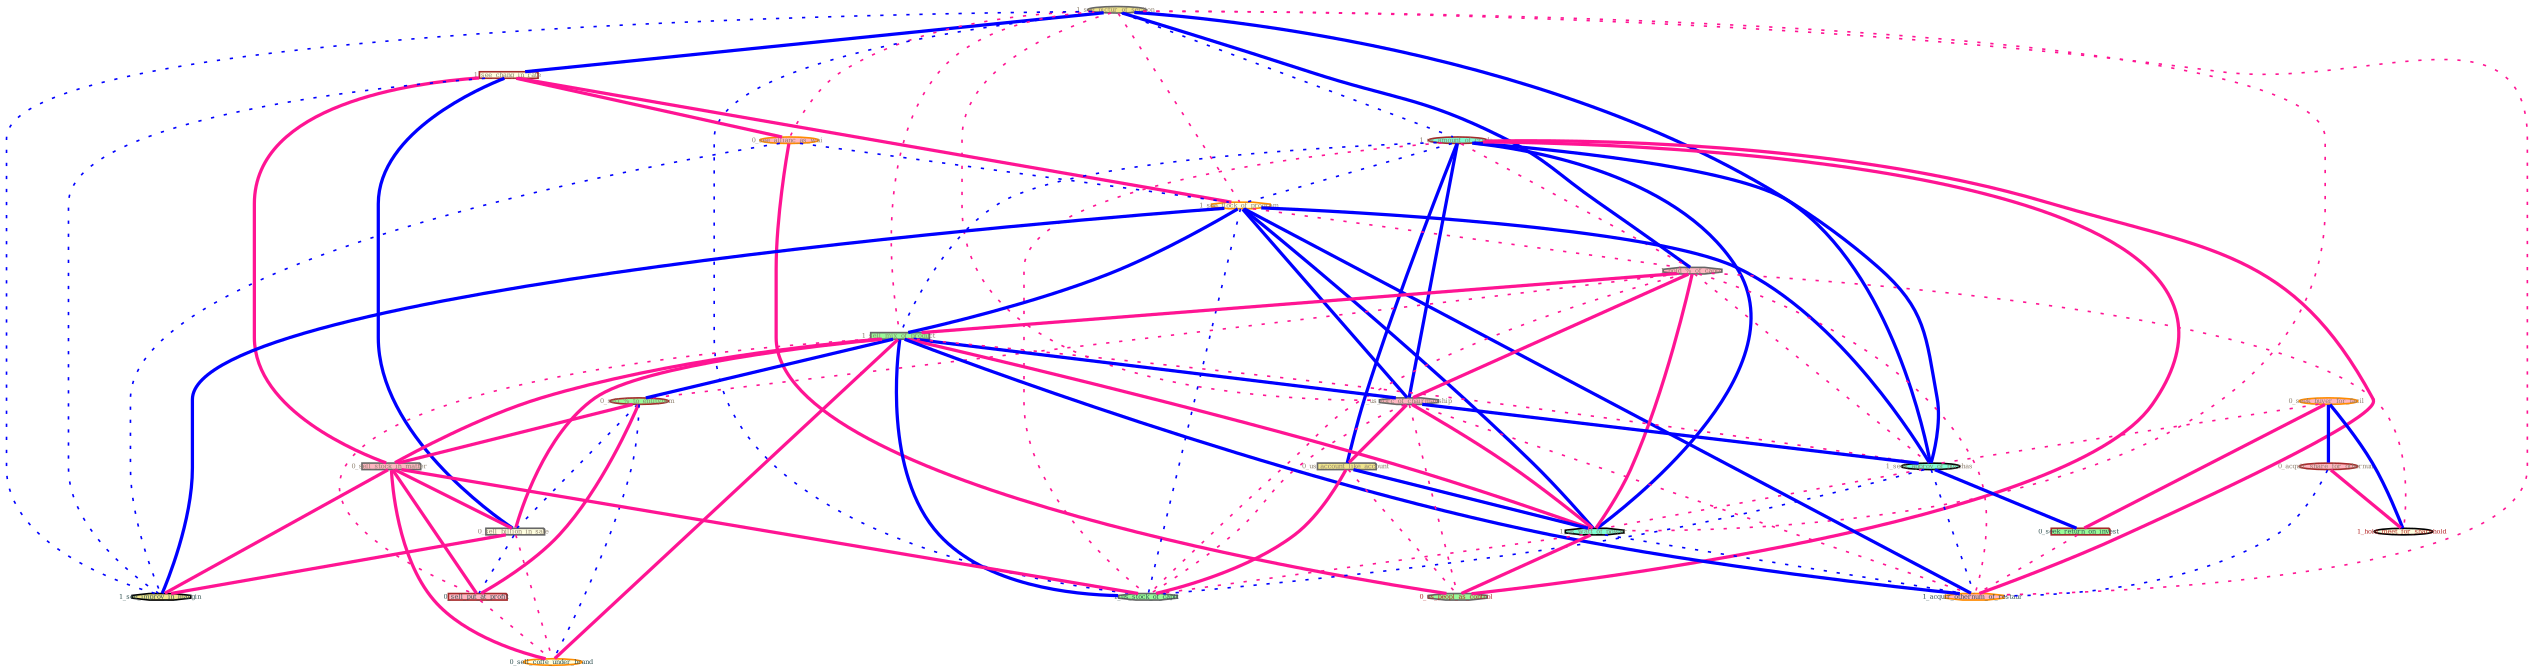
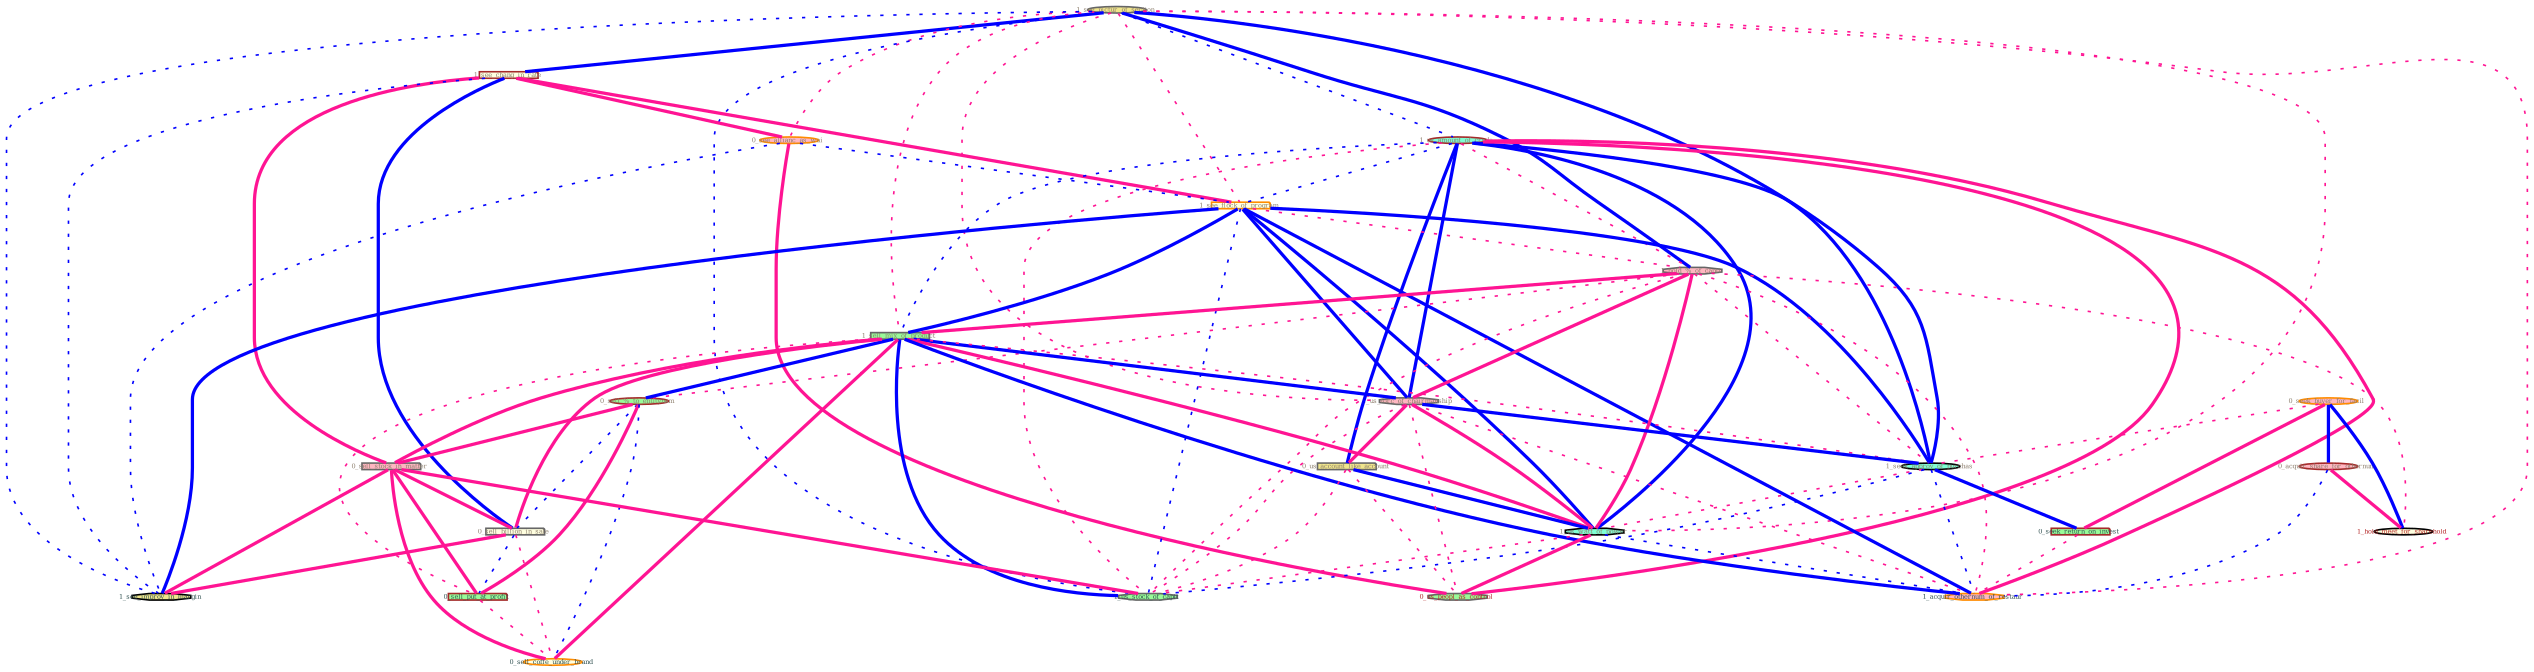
(1241, 205) -> (1241, 205)
(1271, 550) -> (1271, 550)
(478, 597) -> (478, 597)
